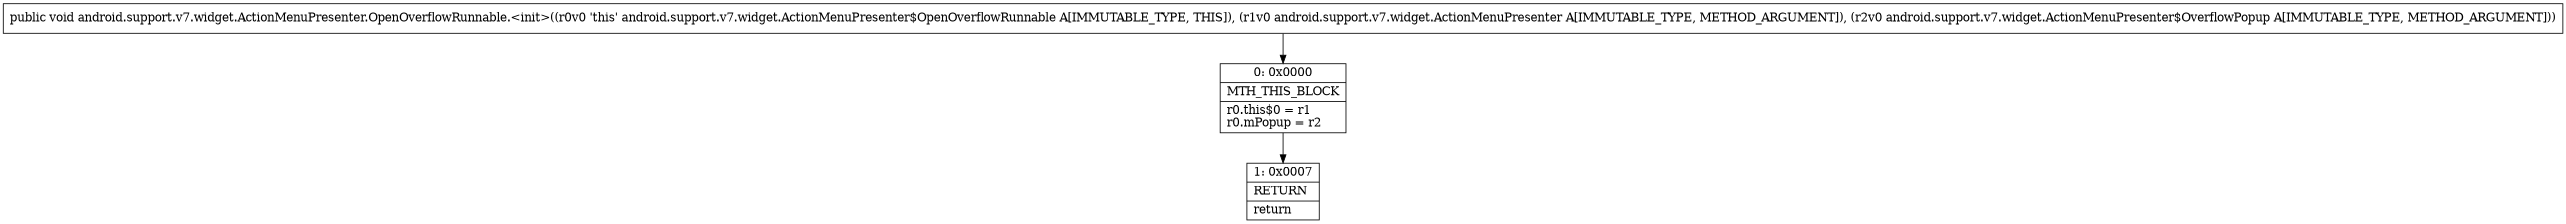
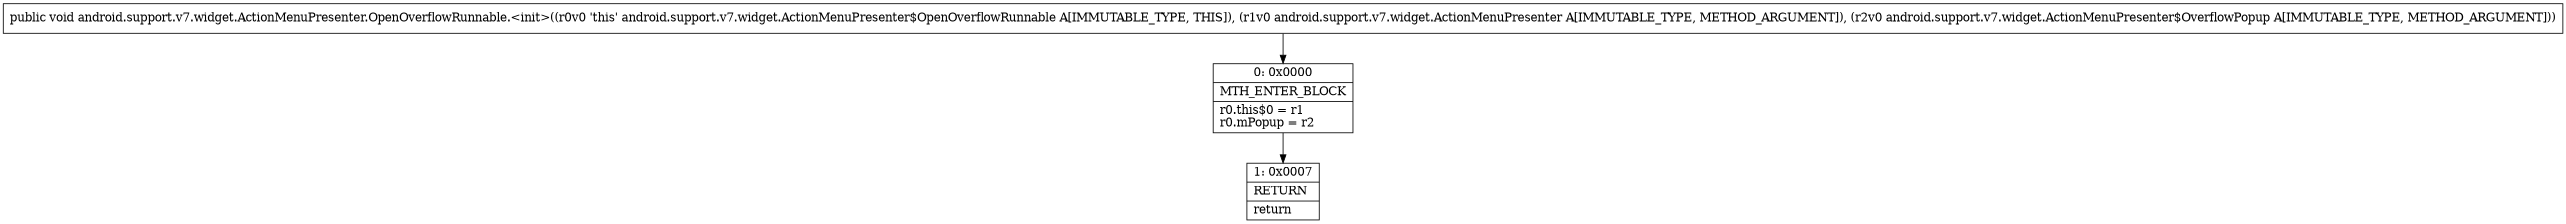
(1283, 92) -> (1283, 92)
